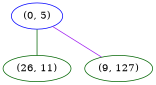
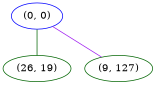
(37, 16) -> (37, 16)
(37, 69) -> (37, 69)
